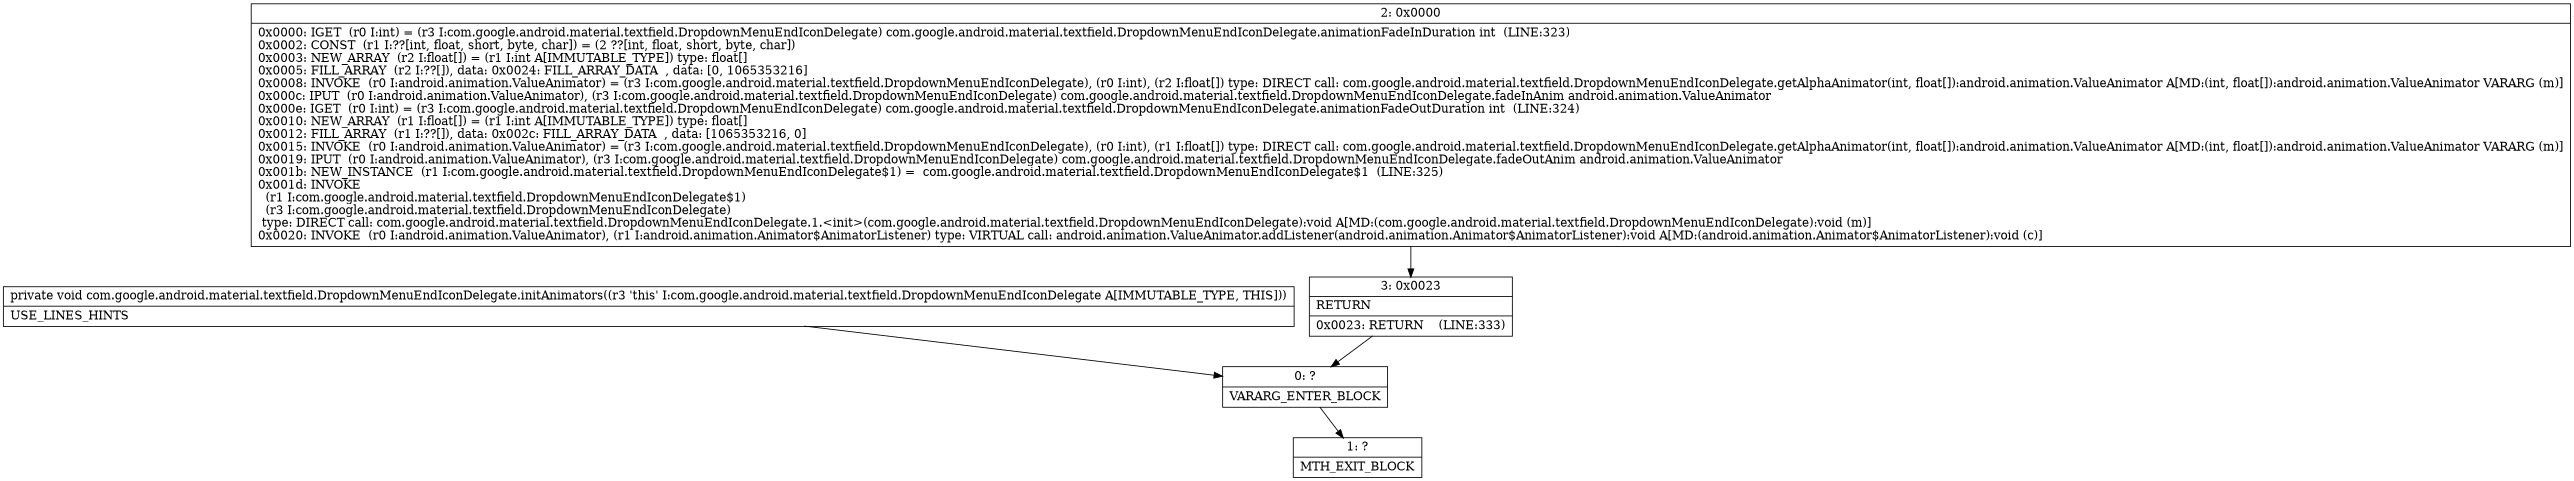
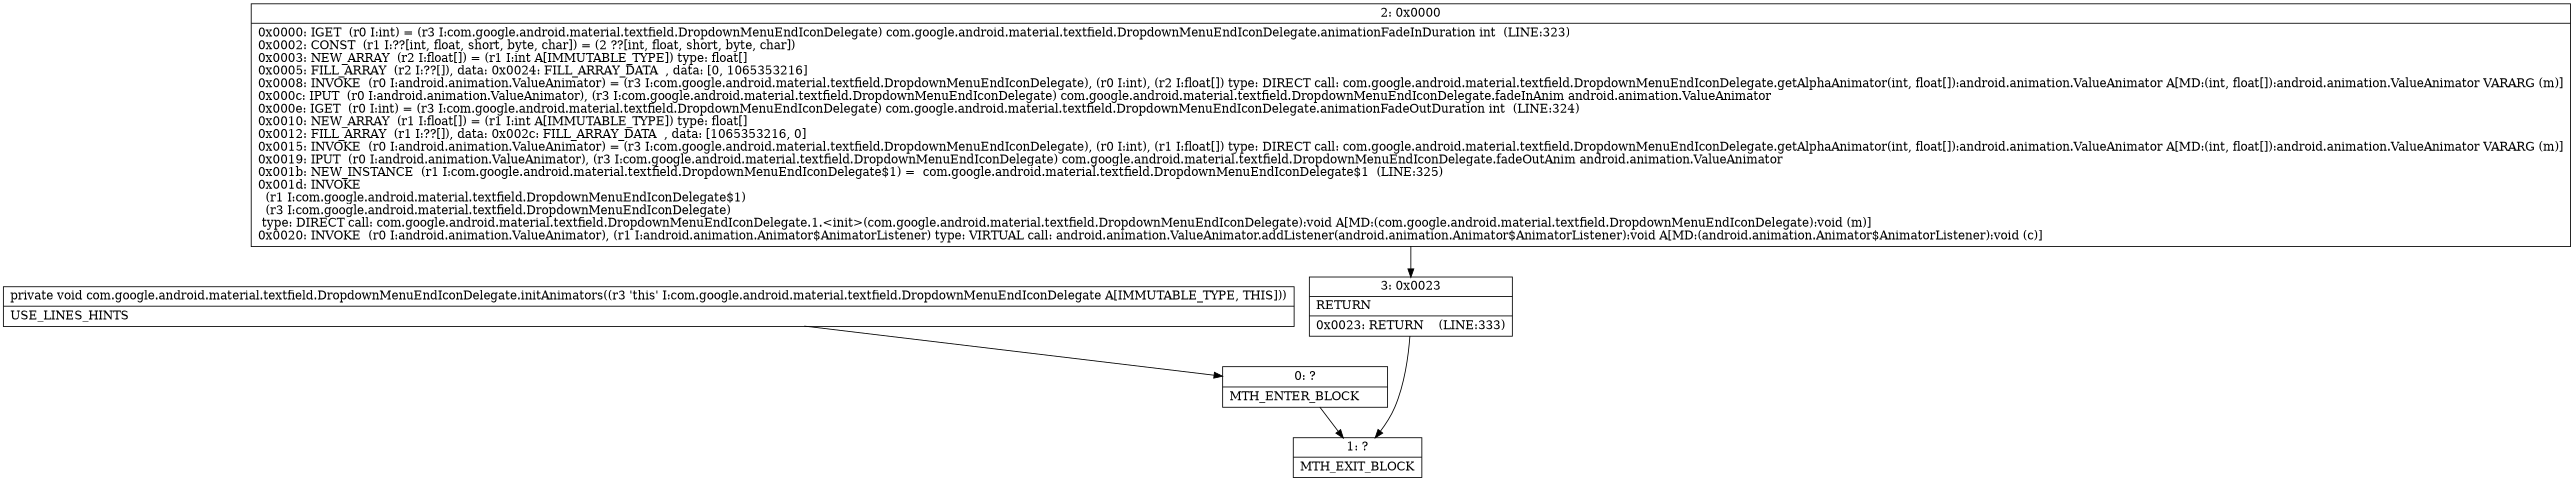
(1355, 349) -> (1402, 386)
(1305, 397) -> (1295, 397)
